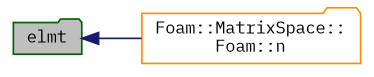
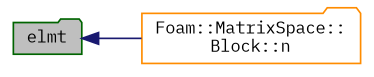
(251, 38) -> (251, 38)
